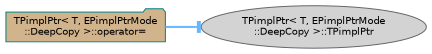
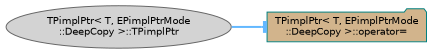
(181, 27) -> (247, 27)
